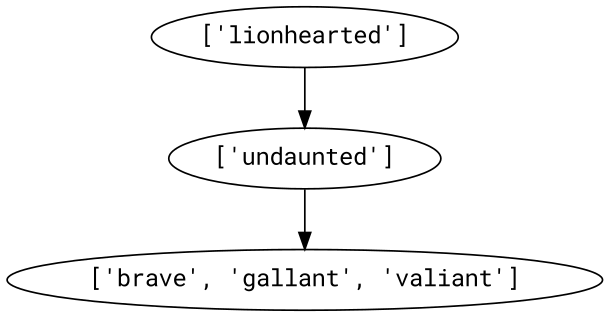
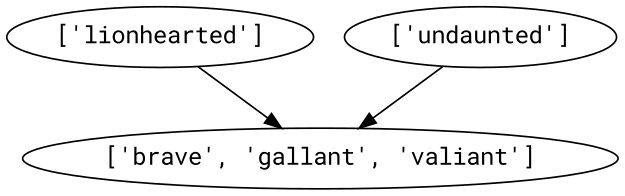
(305, 90) -> (233, 92)
